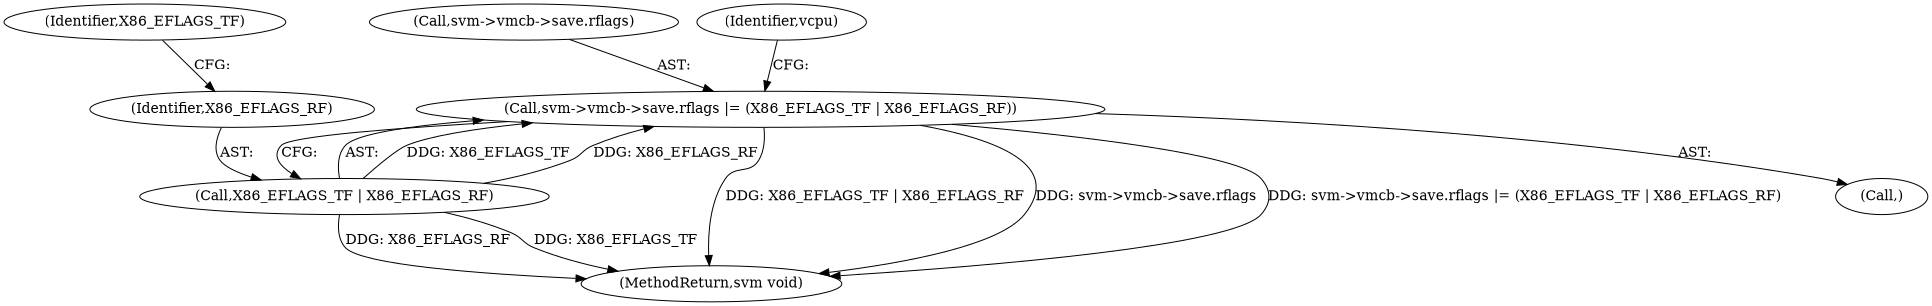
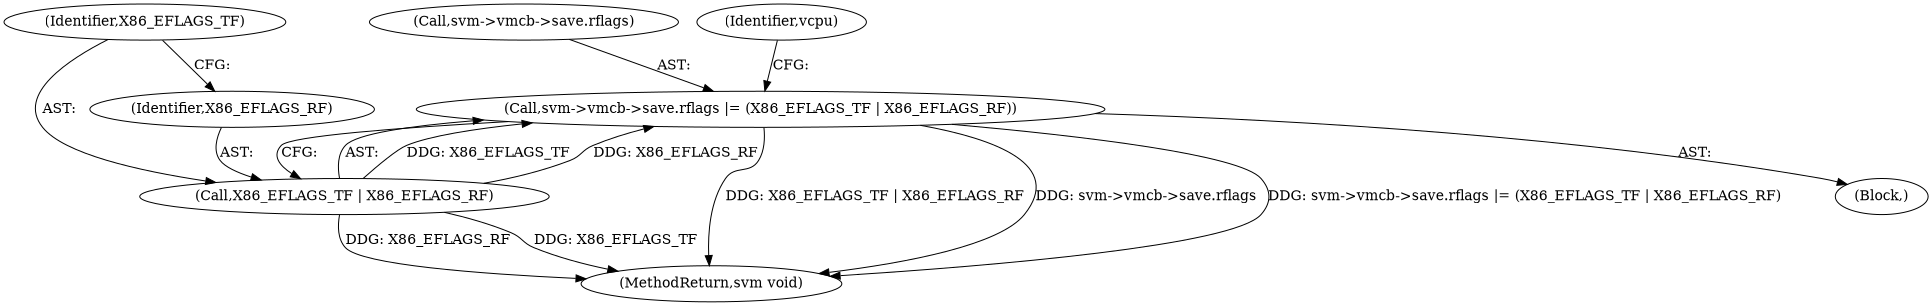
none -> (62, 142)
(1882, 197) -> (1882, 197)
